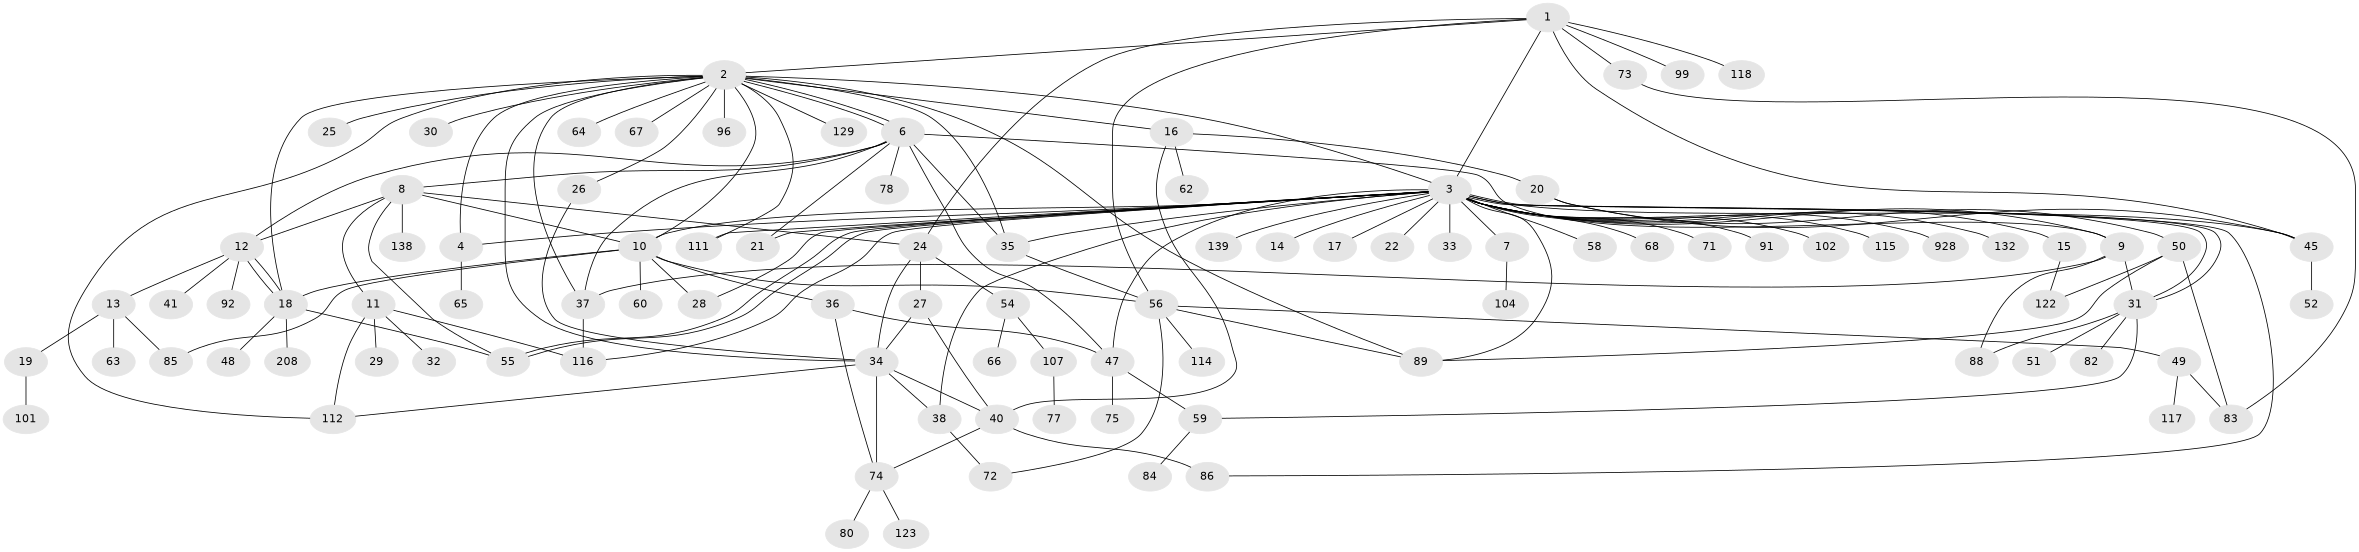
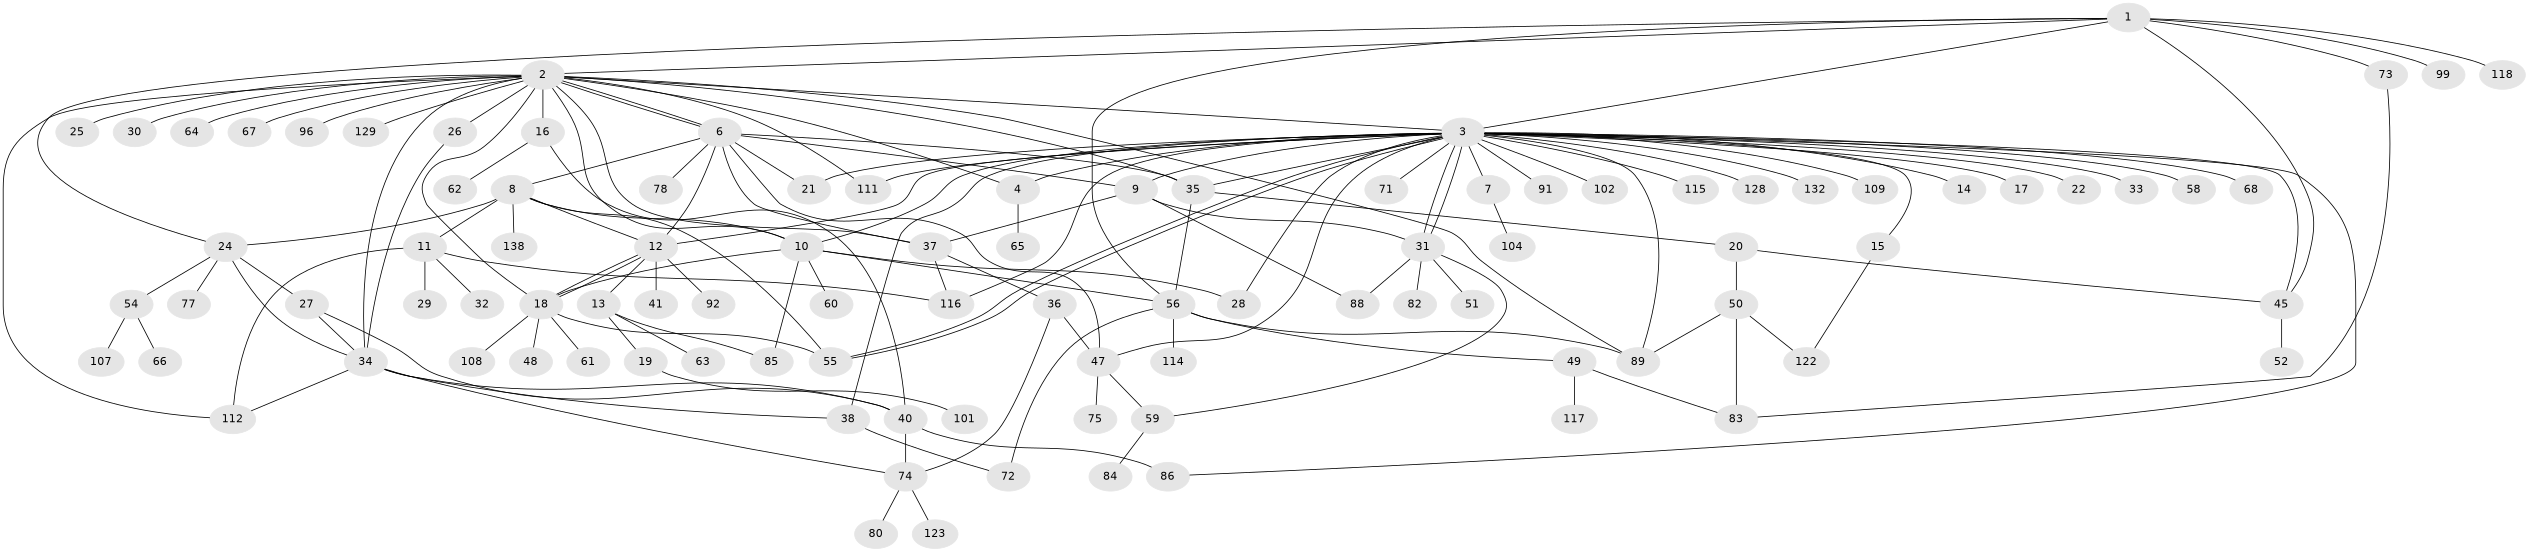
(1358, 148) -> (1465, 218)
none -> (917, 181)
(1219, 247) -> (1875, 190)
(1946, 247) -> (1755, 190)
(734, 281) -> (1013, 285)
(287, 362) -> (472, 362)
none -> (588, 362)
(1054, 391) -> (207, 276)
